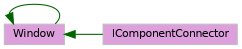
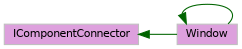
(89, 34) -> (163, 34)
